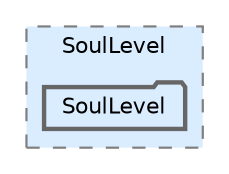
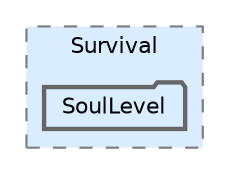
(115, 47) -> (115, 47)
